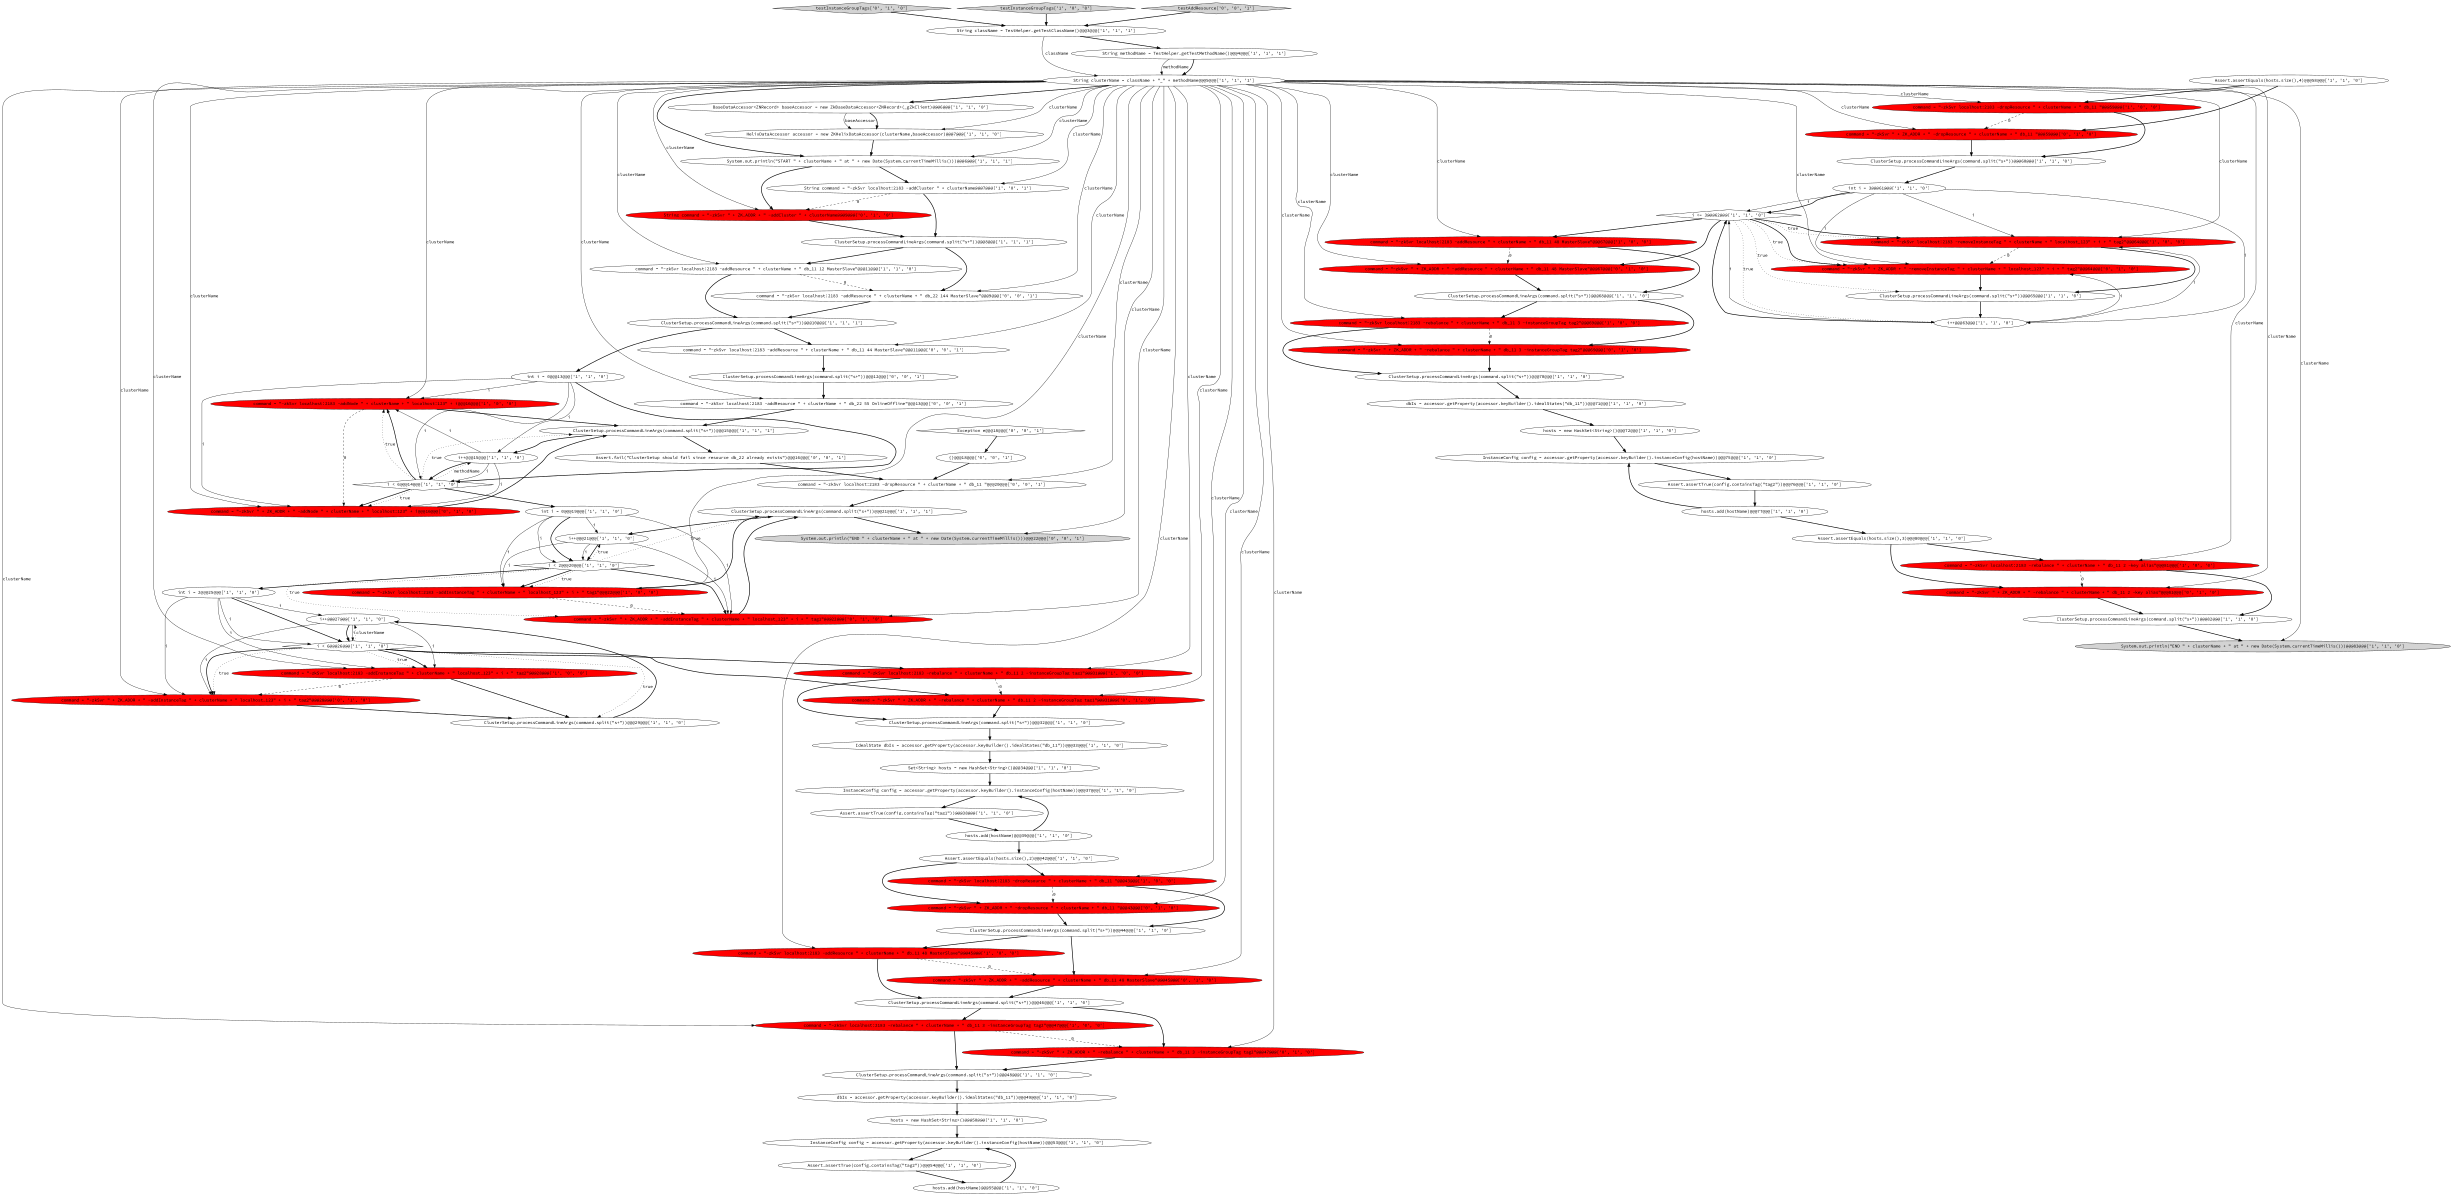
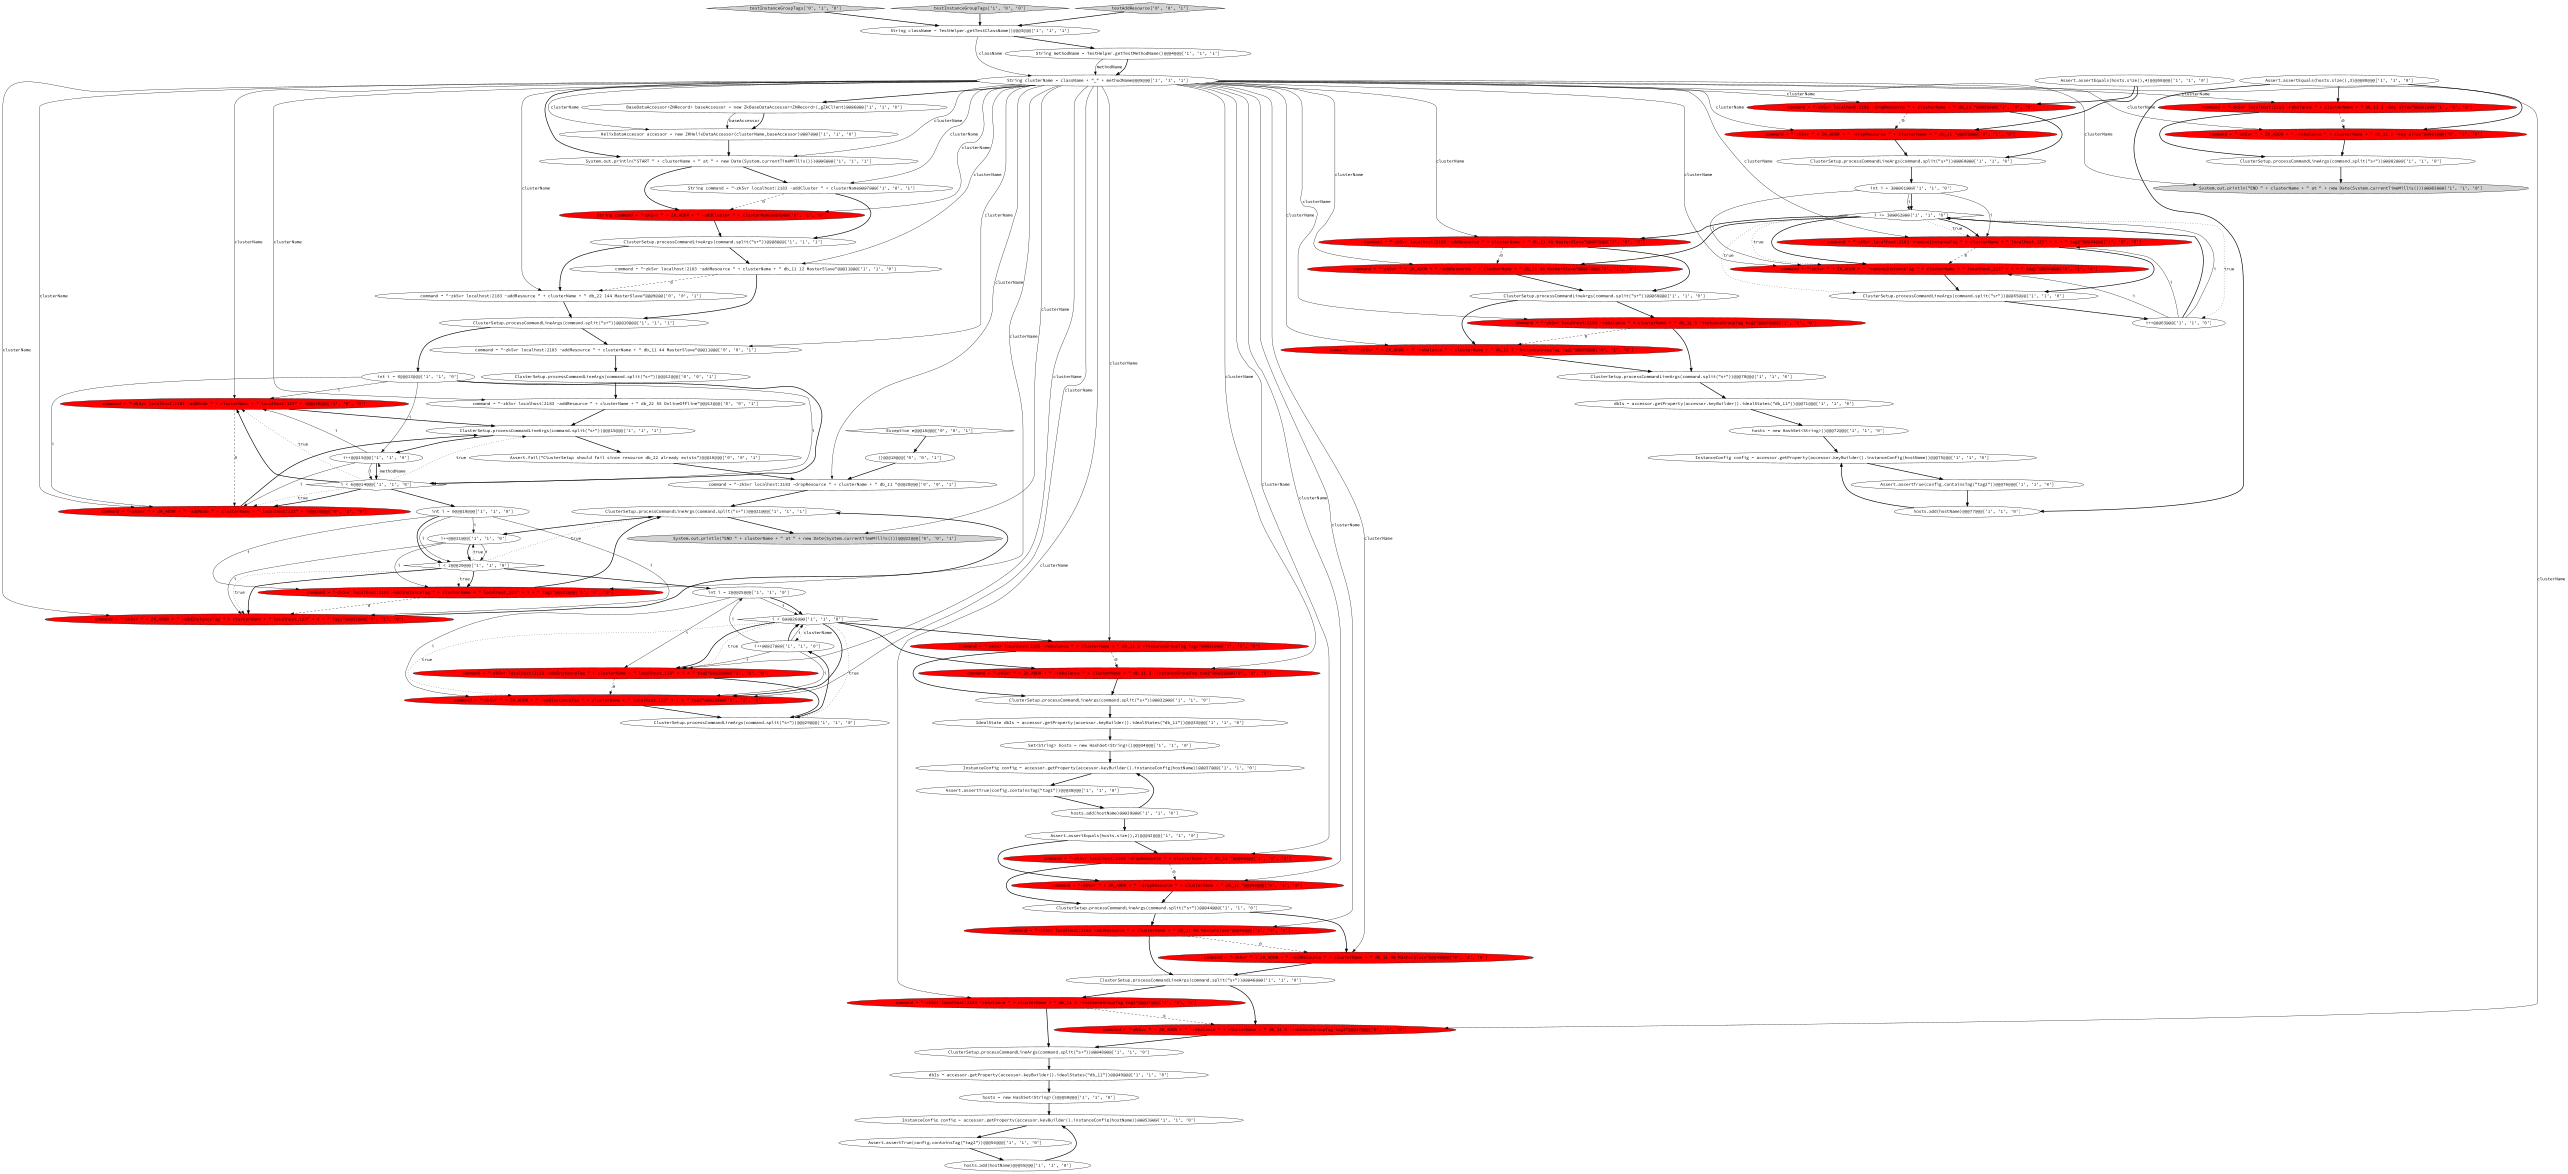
(2230, 232) -> none
(1821, 525) -> (2243, 305)
(277, 608) -> (734, 628)
